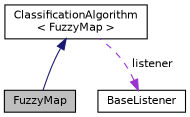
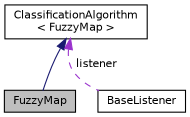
(120, 57) -> (76, 75)
